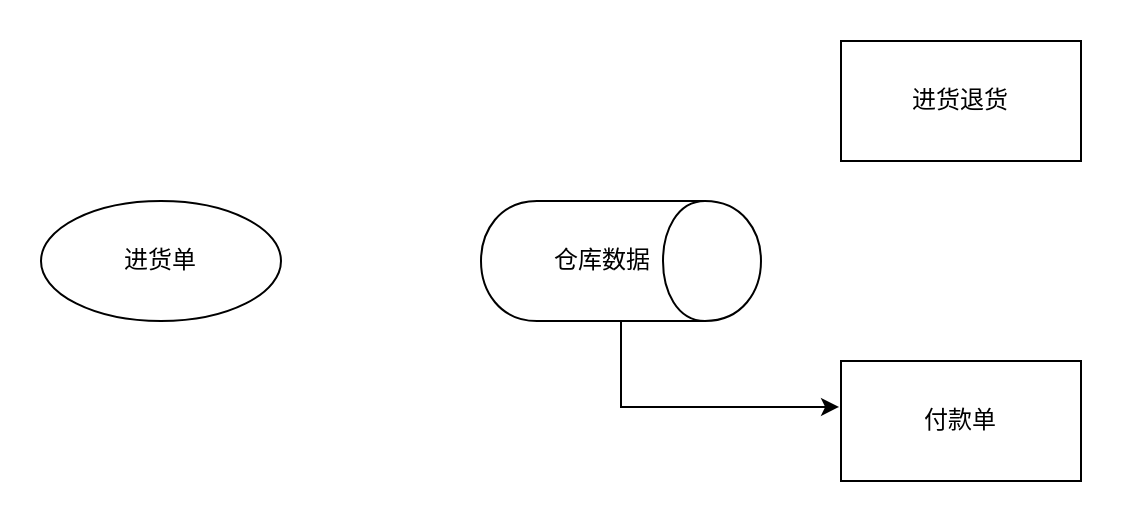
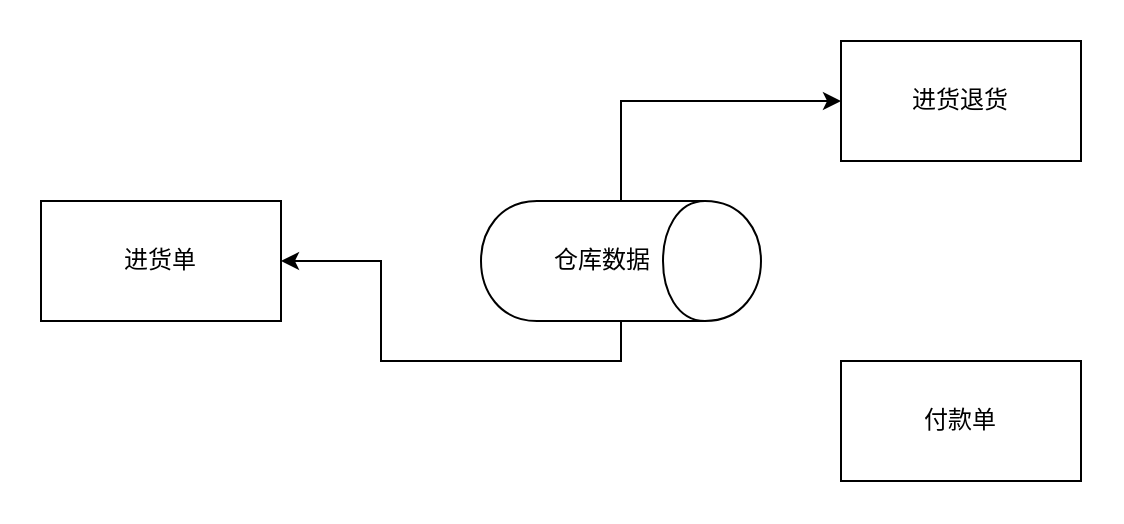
none -> (674, 101)
(161, 261) -> (161, 261)
(699, 407) -> (409, 361)
